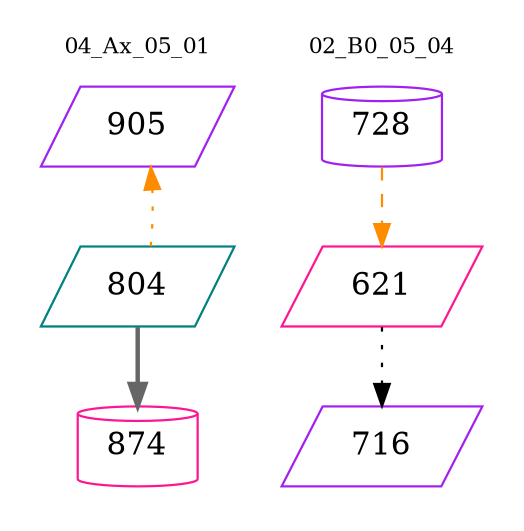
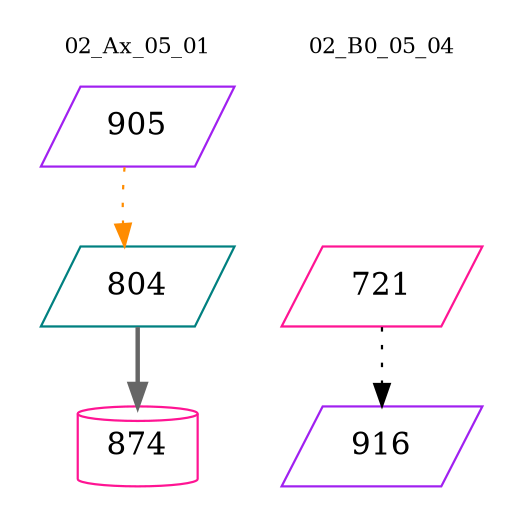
(138, 48) -> (138, 48)
(382, 127) -> none
(153, 218) -> (123, 196)
(382, 286) -> (382, 286)
(382, 446) -> (382, 446)
